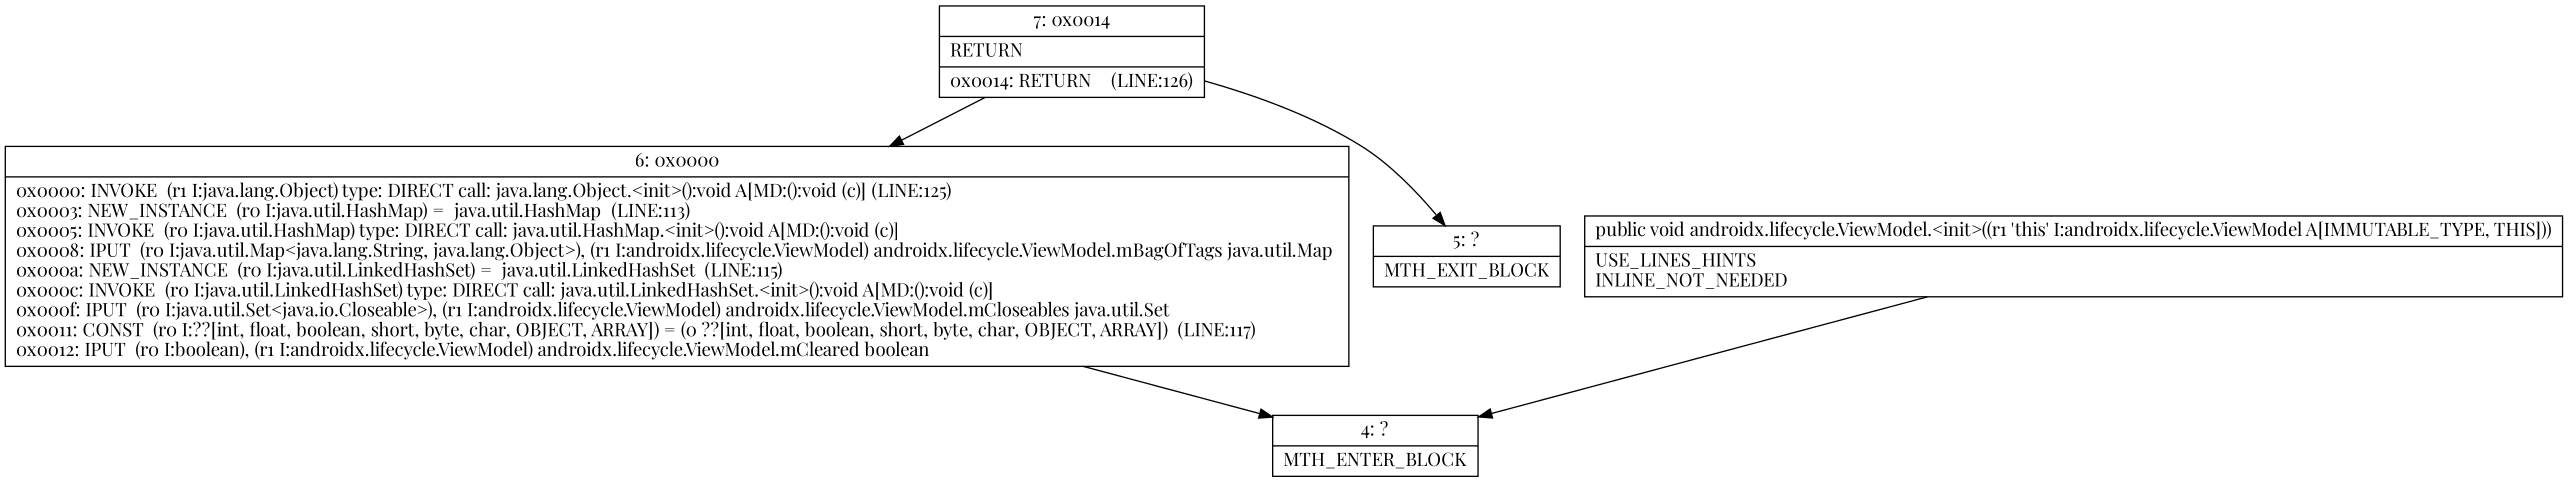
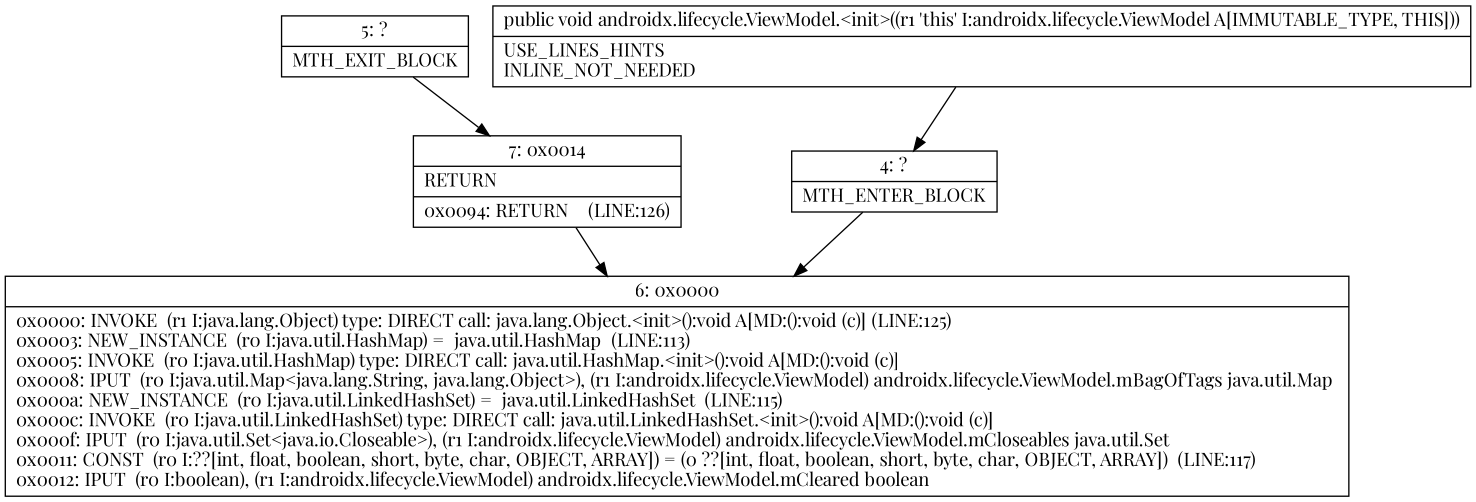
(1072, 81) -> (547, 211)
(1332, 129) -> (446, 102)
(1171, 390) -> (833, 240)
